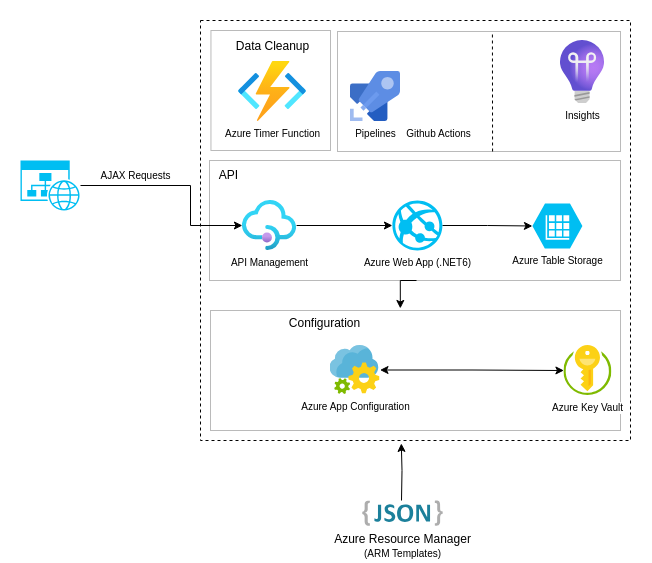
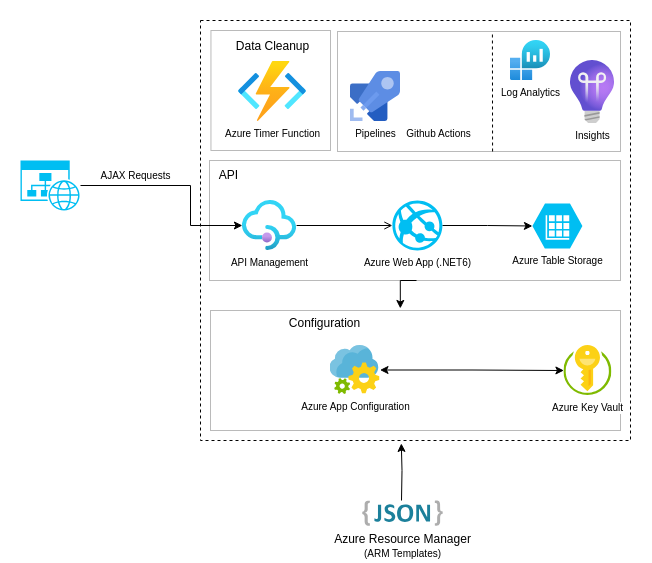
none -> (531, 61)
(583, 72) -> (593, 92)
(384, 226) -> (385, 226)
